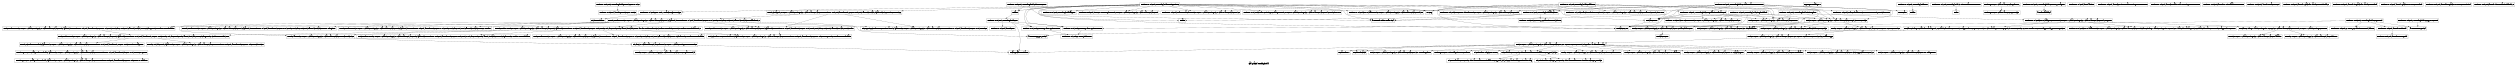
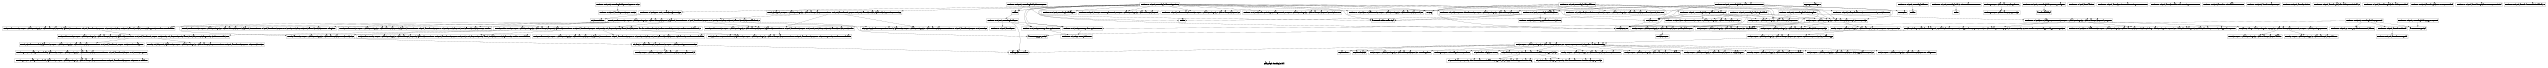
none -> (2297, 5)
